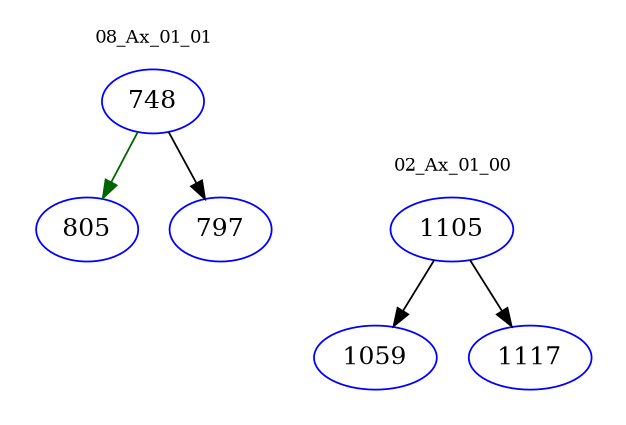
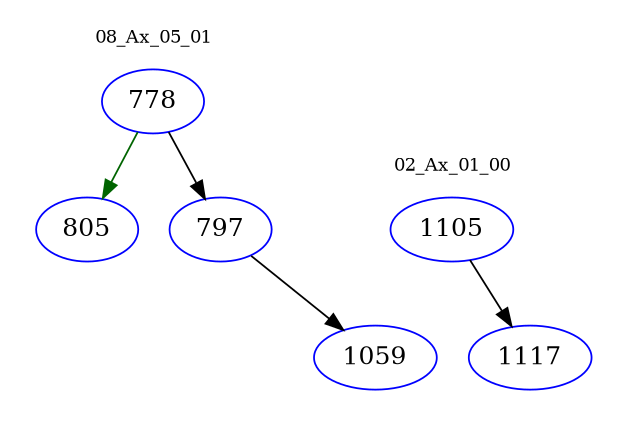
(154, 38) -> (154, 38)
(153, 101) -> (153, 101)
(419, 285) -> (290, 287)
